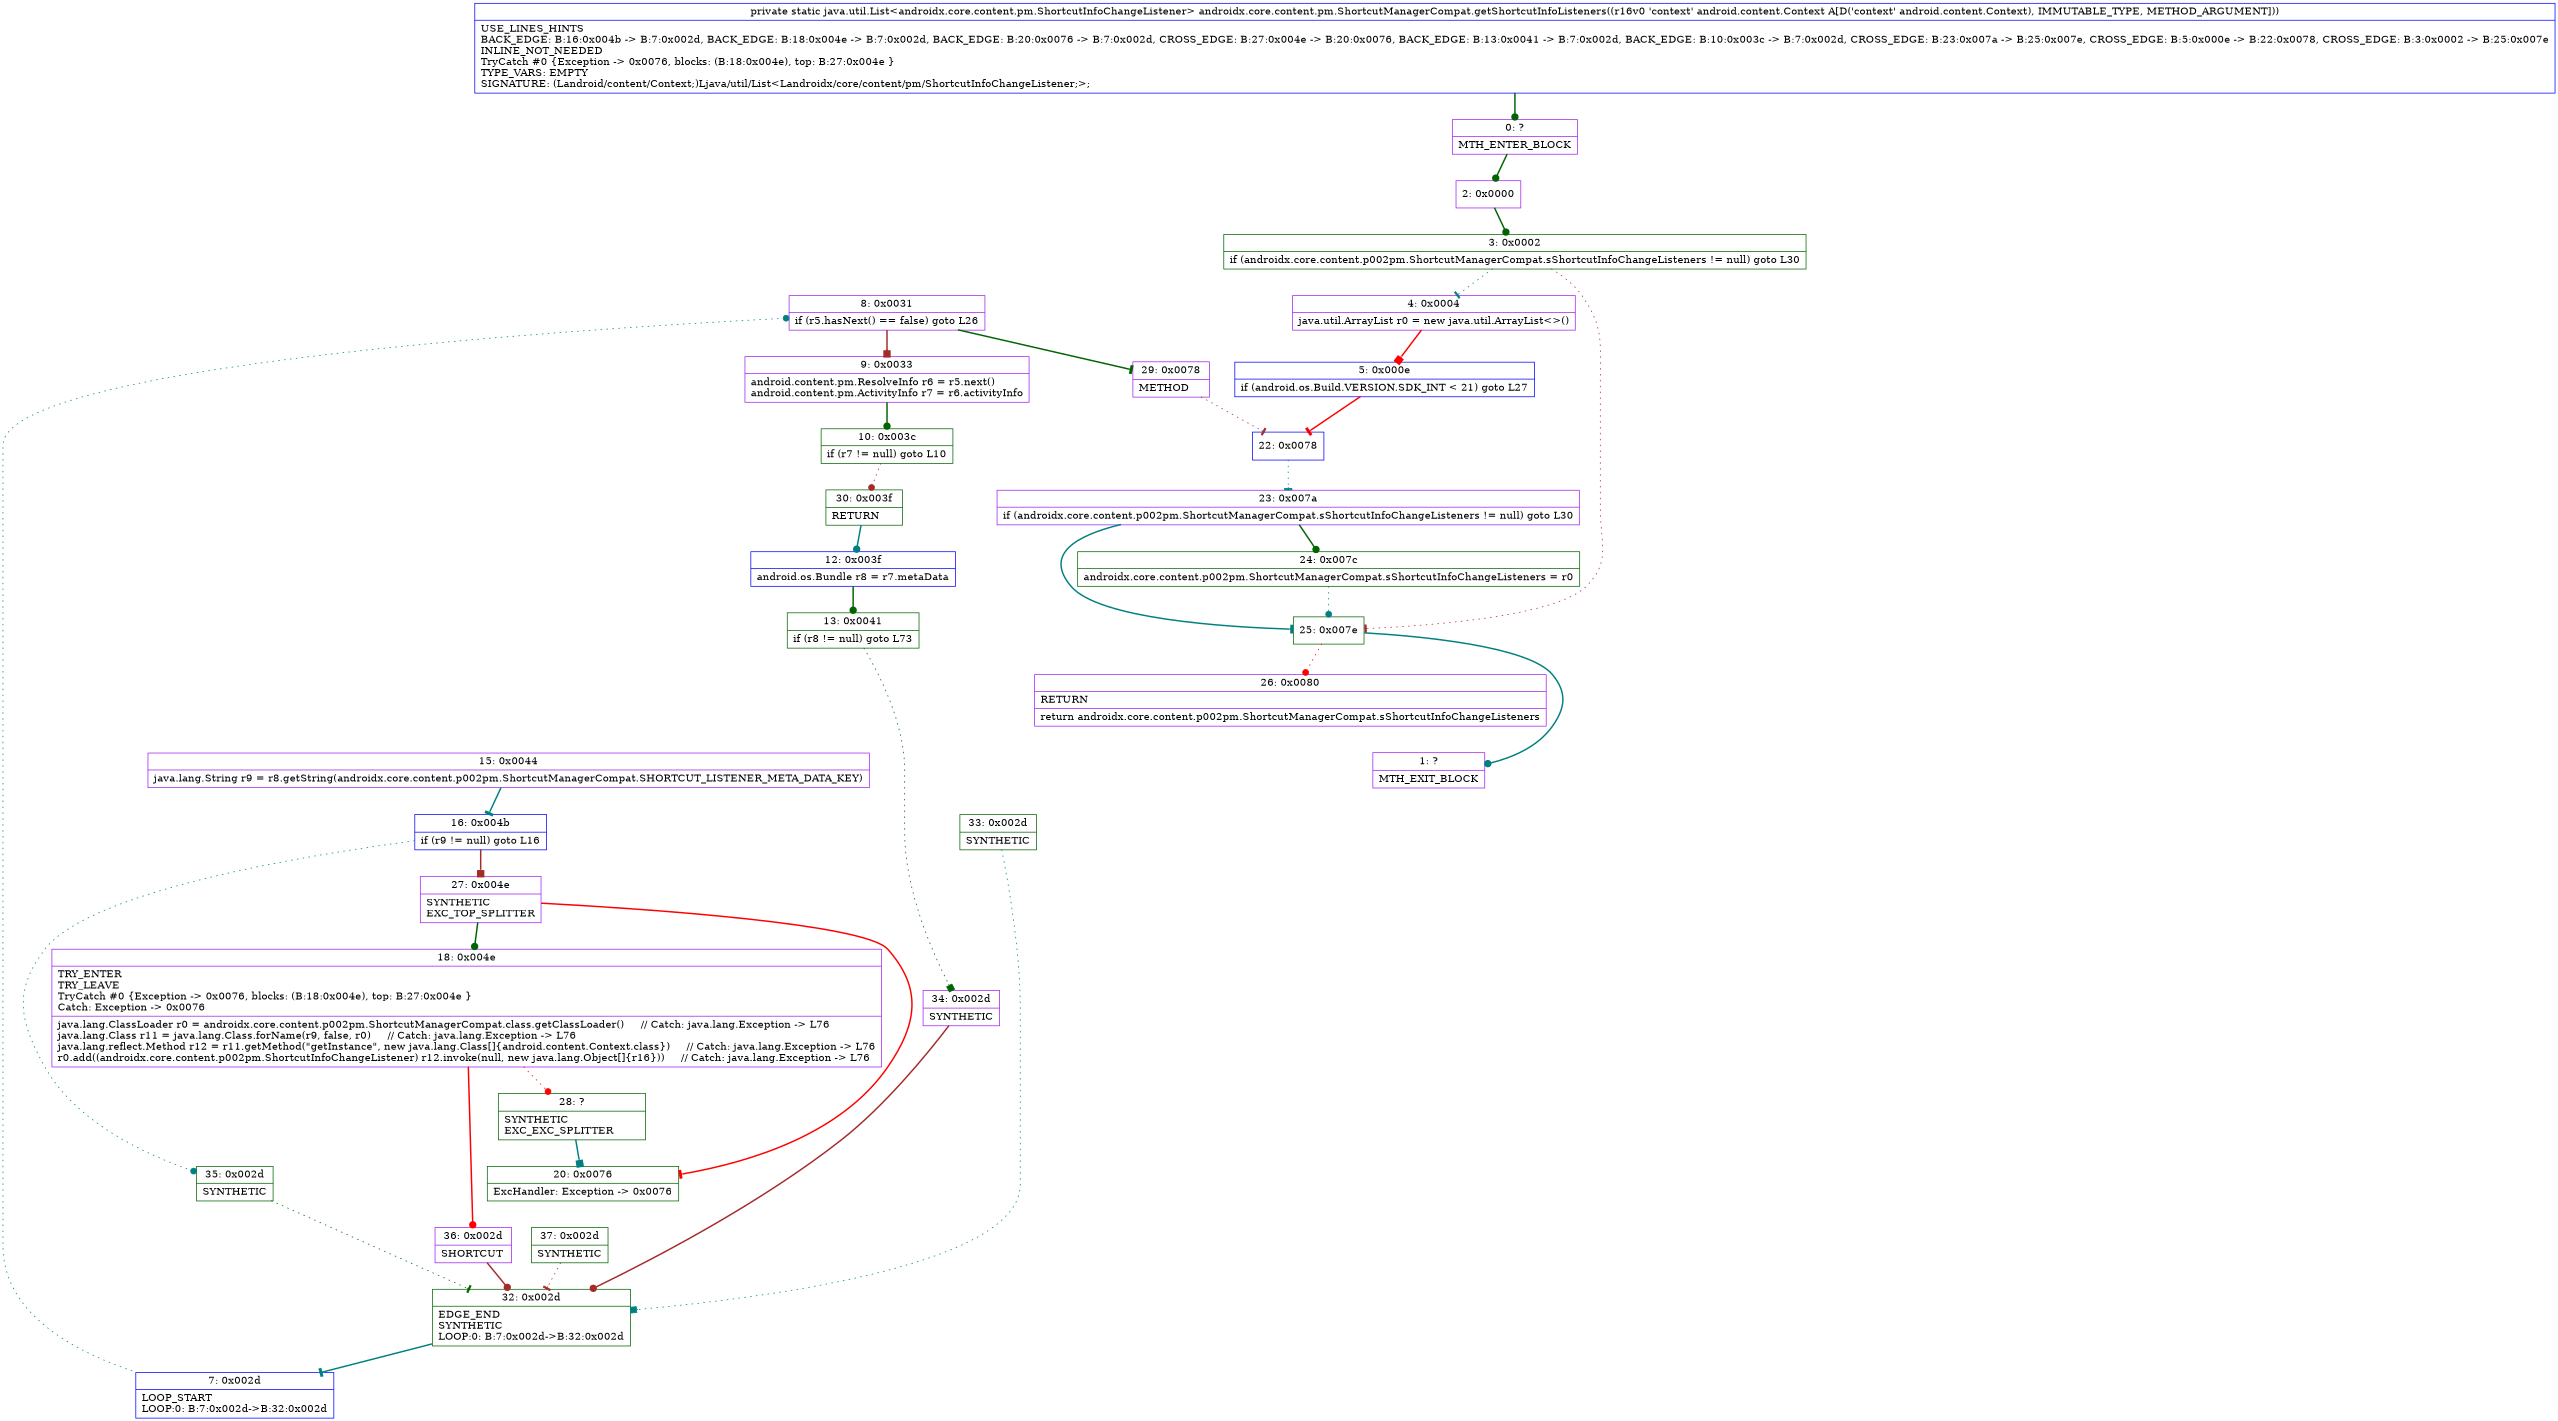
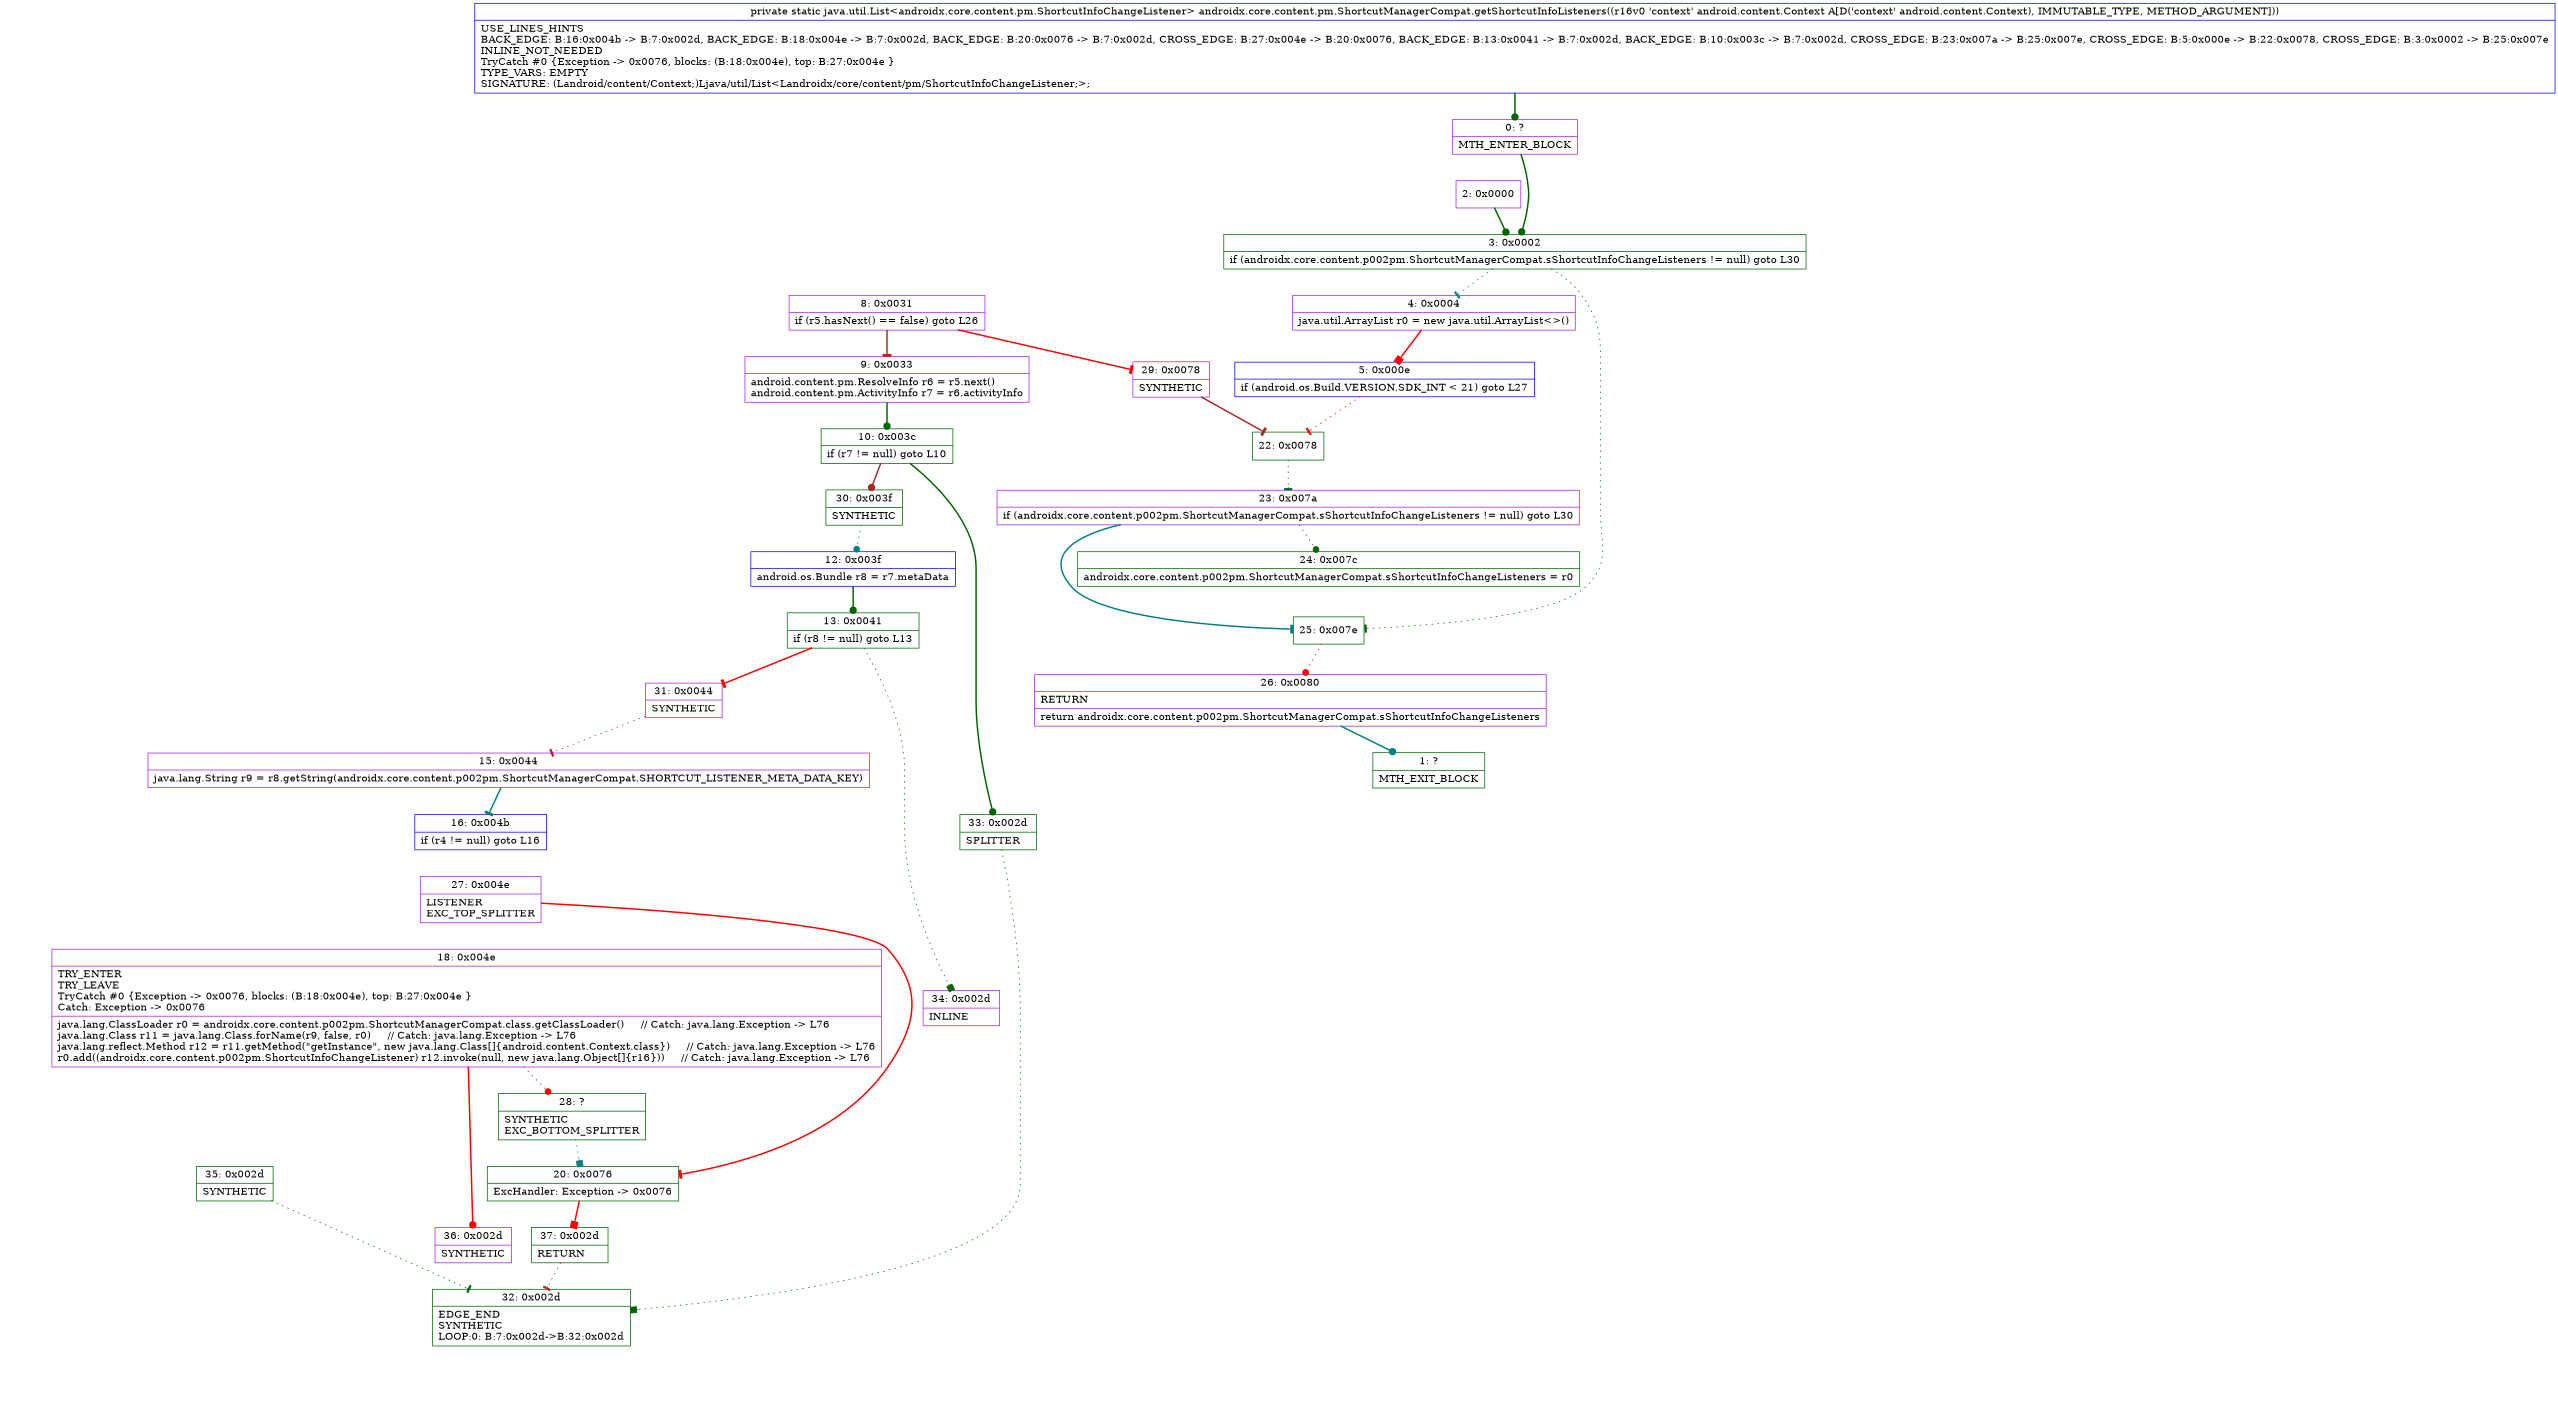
(1502, 165) -> (1529, 191)
(887, 342) -> (887, 342)
(1043, 349) -> (1043, 349)
(1164, 388) -> (1171, 388)
(1336, 413) -> (1336, 413)
(1231, 414) -> (1231, 414)
(1288, 446) -> (1288, 446)
(1288, 473) -> (1288, 473)
(877, 474) -> (877, 474)
(856, 516) -> (864, 516)
(1602, 533) -> (1602, 533)
(859, 536) -> (859, 536)
(1307, 536) -> (1307, 536)
(1329, 599) -> none
none -> (976, 625)
(853, 639) -> (853, 639)
(1524, 658) -> (1365, 738)
none -> (684, 700)
(1429, 770) -> (1429, 770)
(481, 841) -> (481, 841)
(998, 841) -> (993, 841)
(481, 859) -> none
(459, 902) -> (455, 902)
(77, 925) -> none
(476, 933) -> none
(961, 1017) -> (949, 1017)
(559, 1131) -> (572, 1131)
(577, 1149) -> (577, 1149)
(789, 1178) -> none
none -> (577, 1211)
(1000, 1219) -> (1000, 1219)
(472, 1254) -> (473, 1254)
(570, 1254) -> (561, 1254)
(496, 1274) -> none
(235, 1395) -> none
